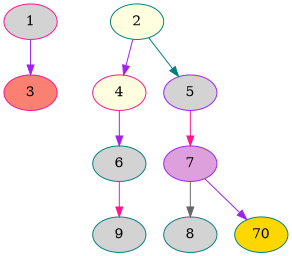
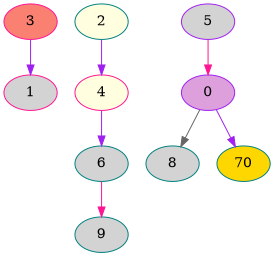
(31, 52) -> (31, 52)
(161, 53) -> none
(190, 164) -> (208, 93)
